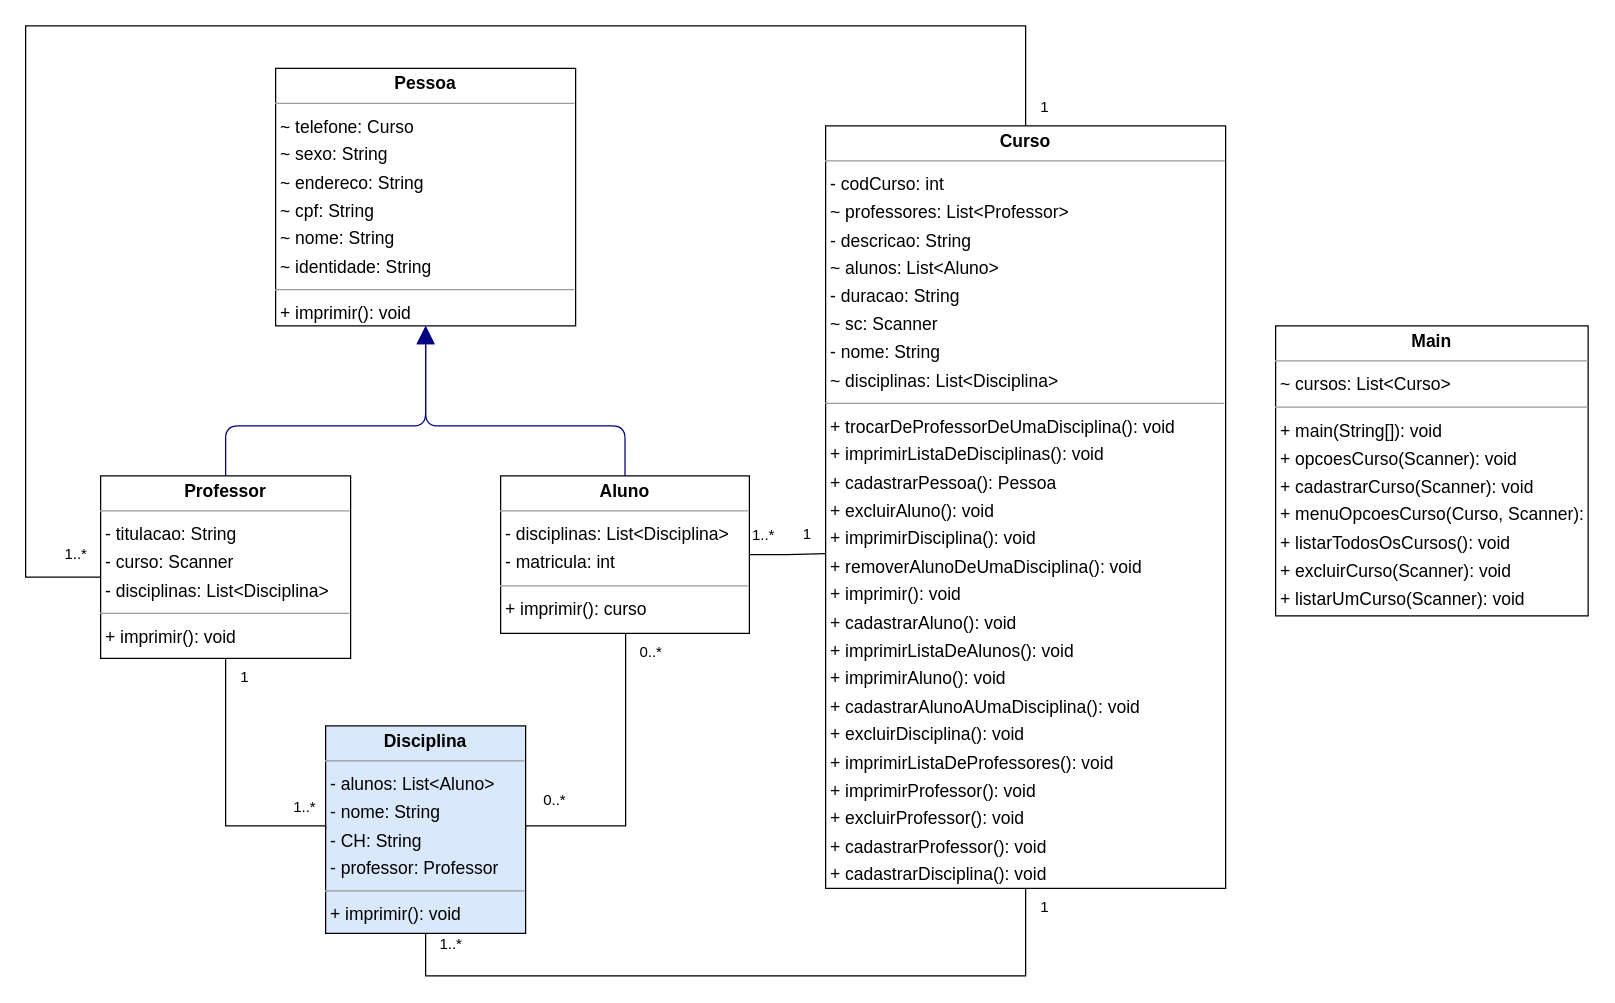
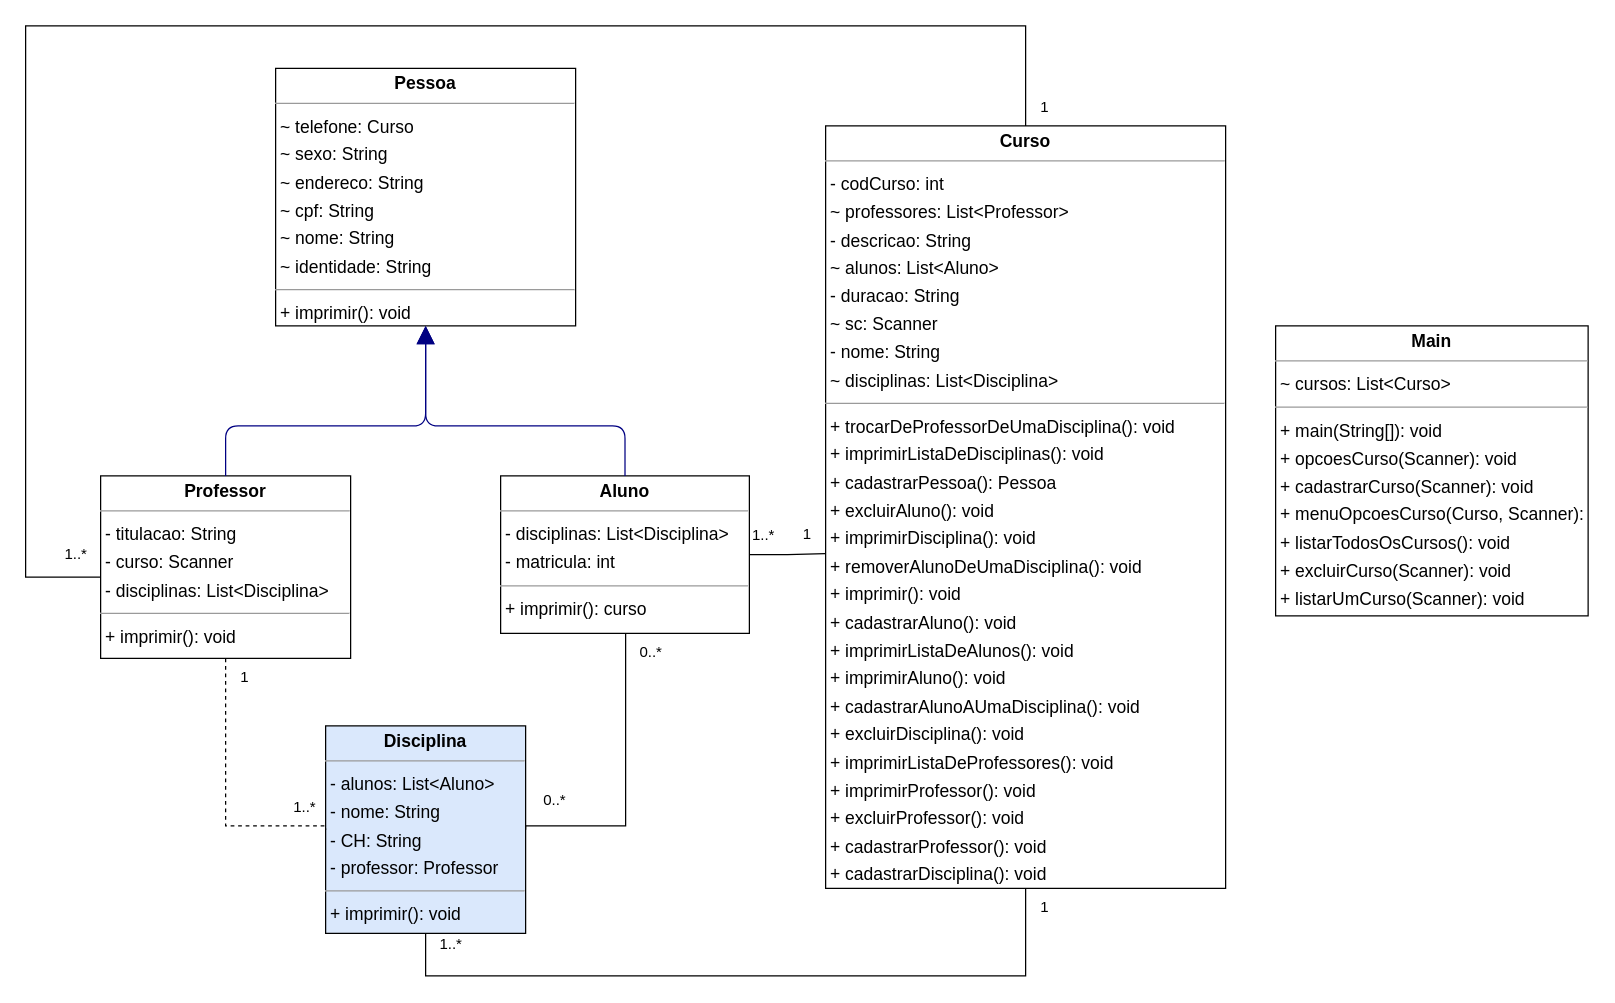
(226, 791) -> (226, 791)
